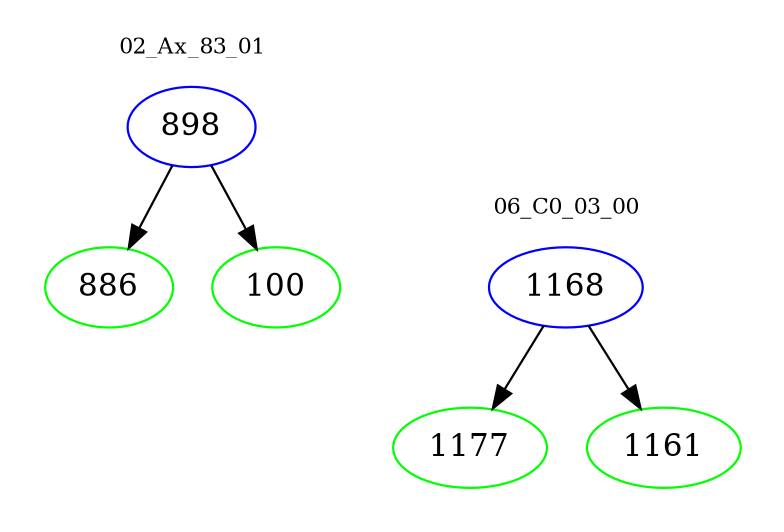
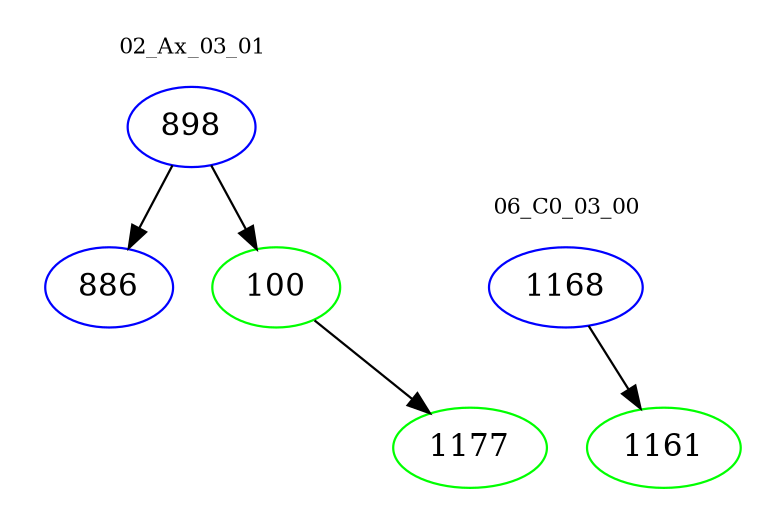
(193, 48) -> (193, 48)
(109, 287) -> (109, 287)
(524, 357) -> (363, 360)
